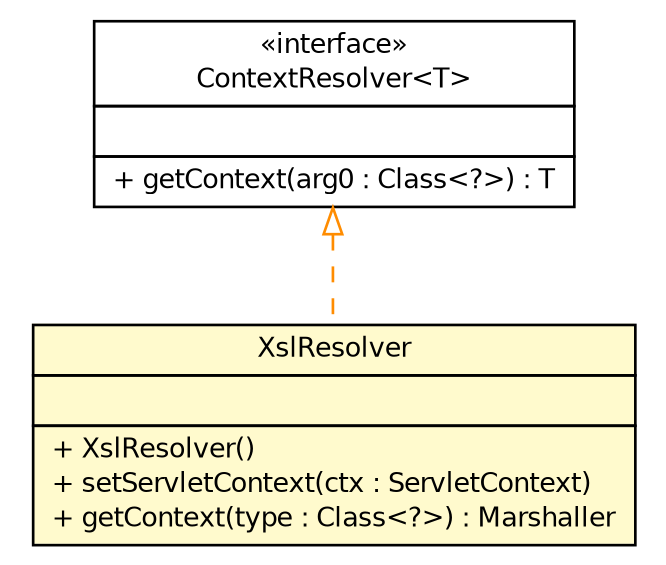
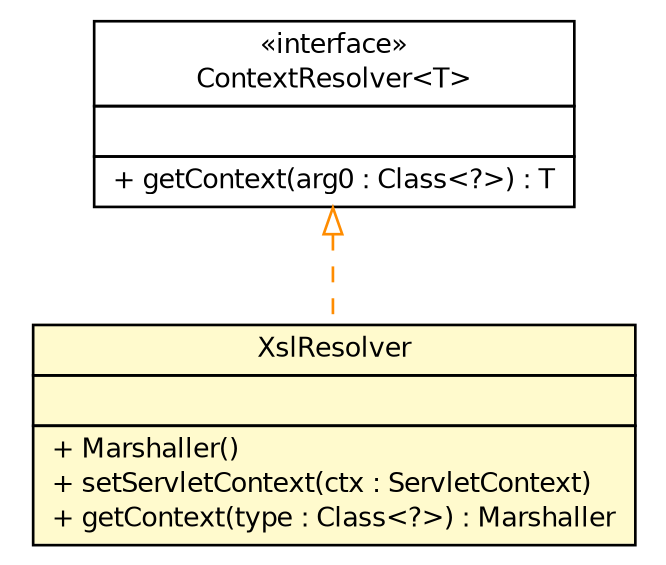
(154, 450) -> (146, 450)
